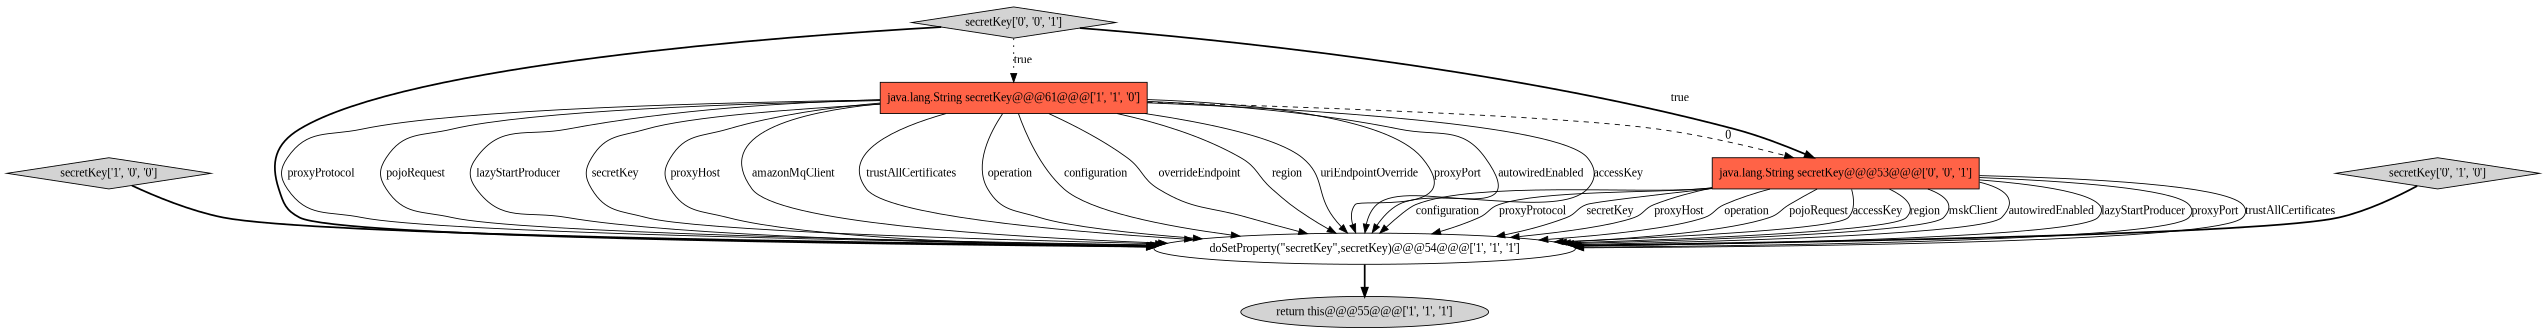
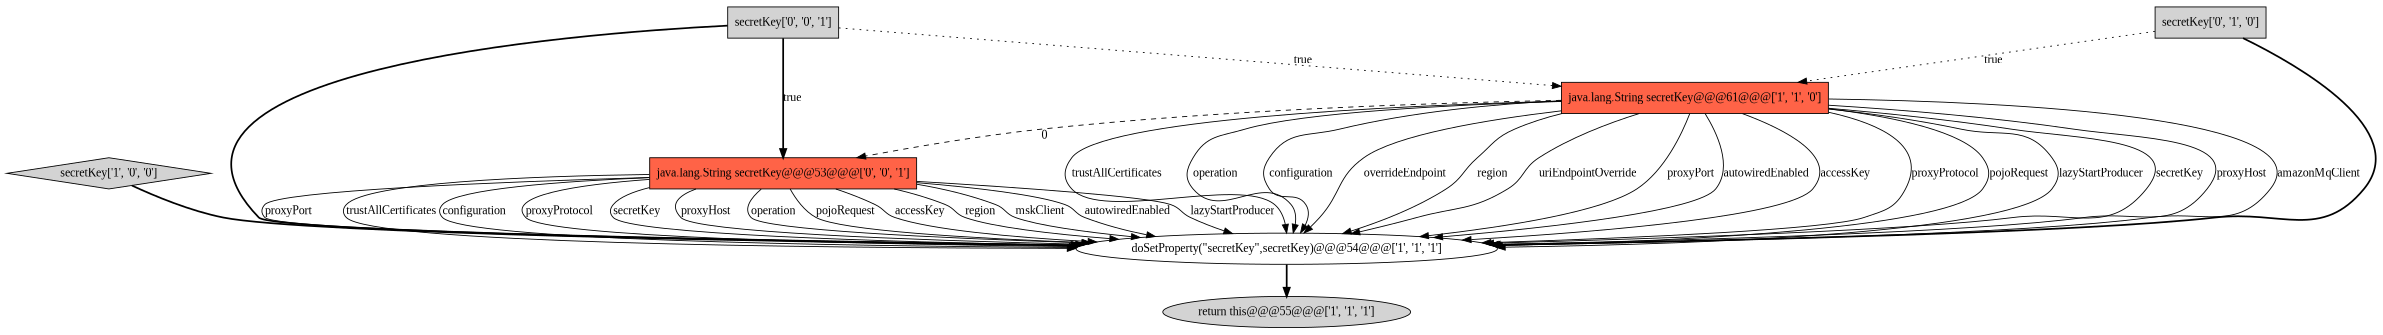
(1014, 23) -> (783, 23)
none -> (1981, 56)
(2438, 173) -> (2211, 23)
